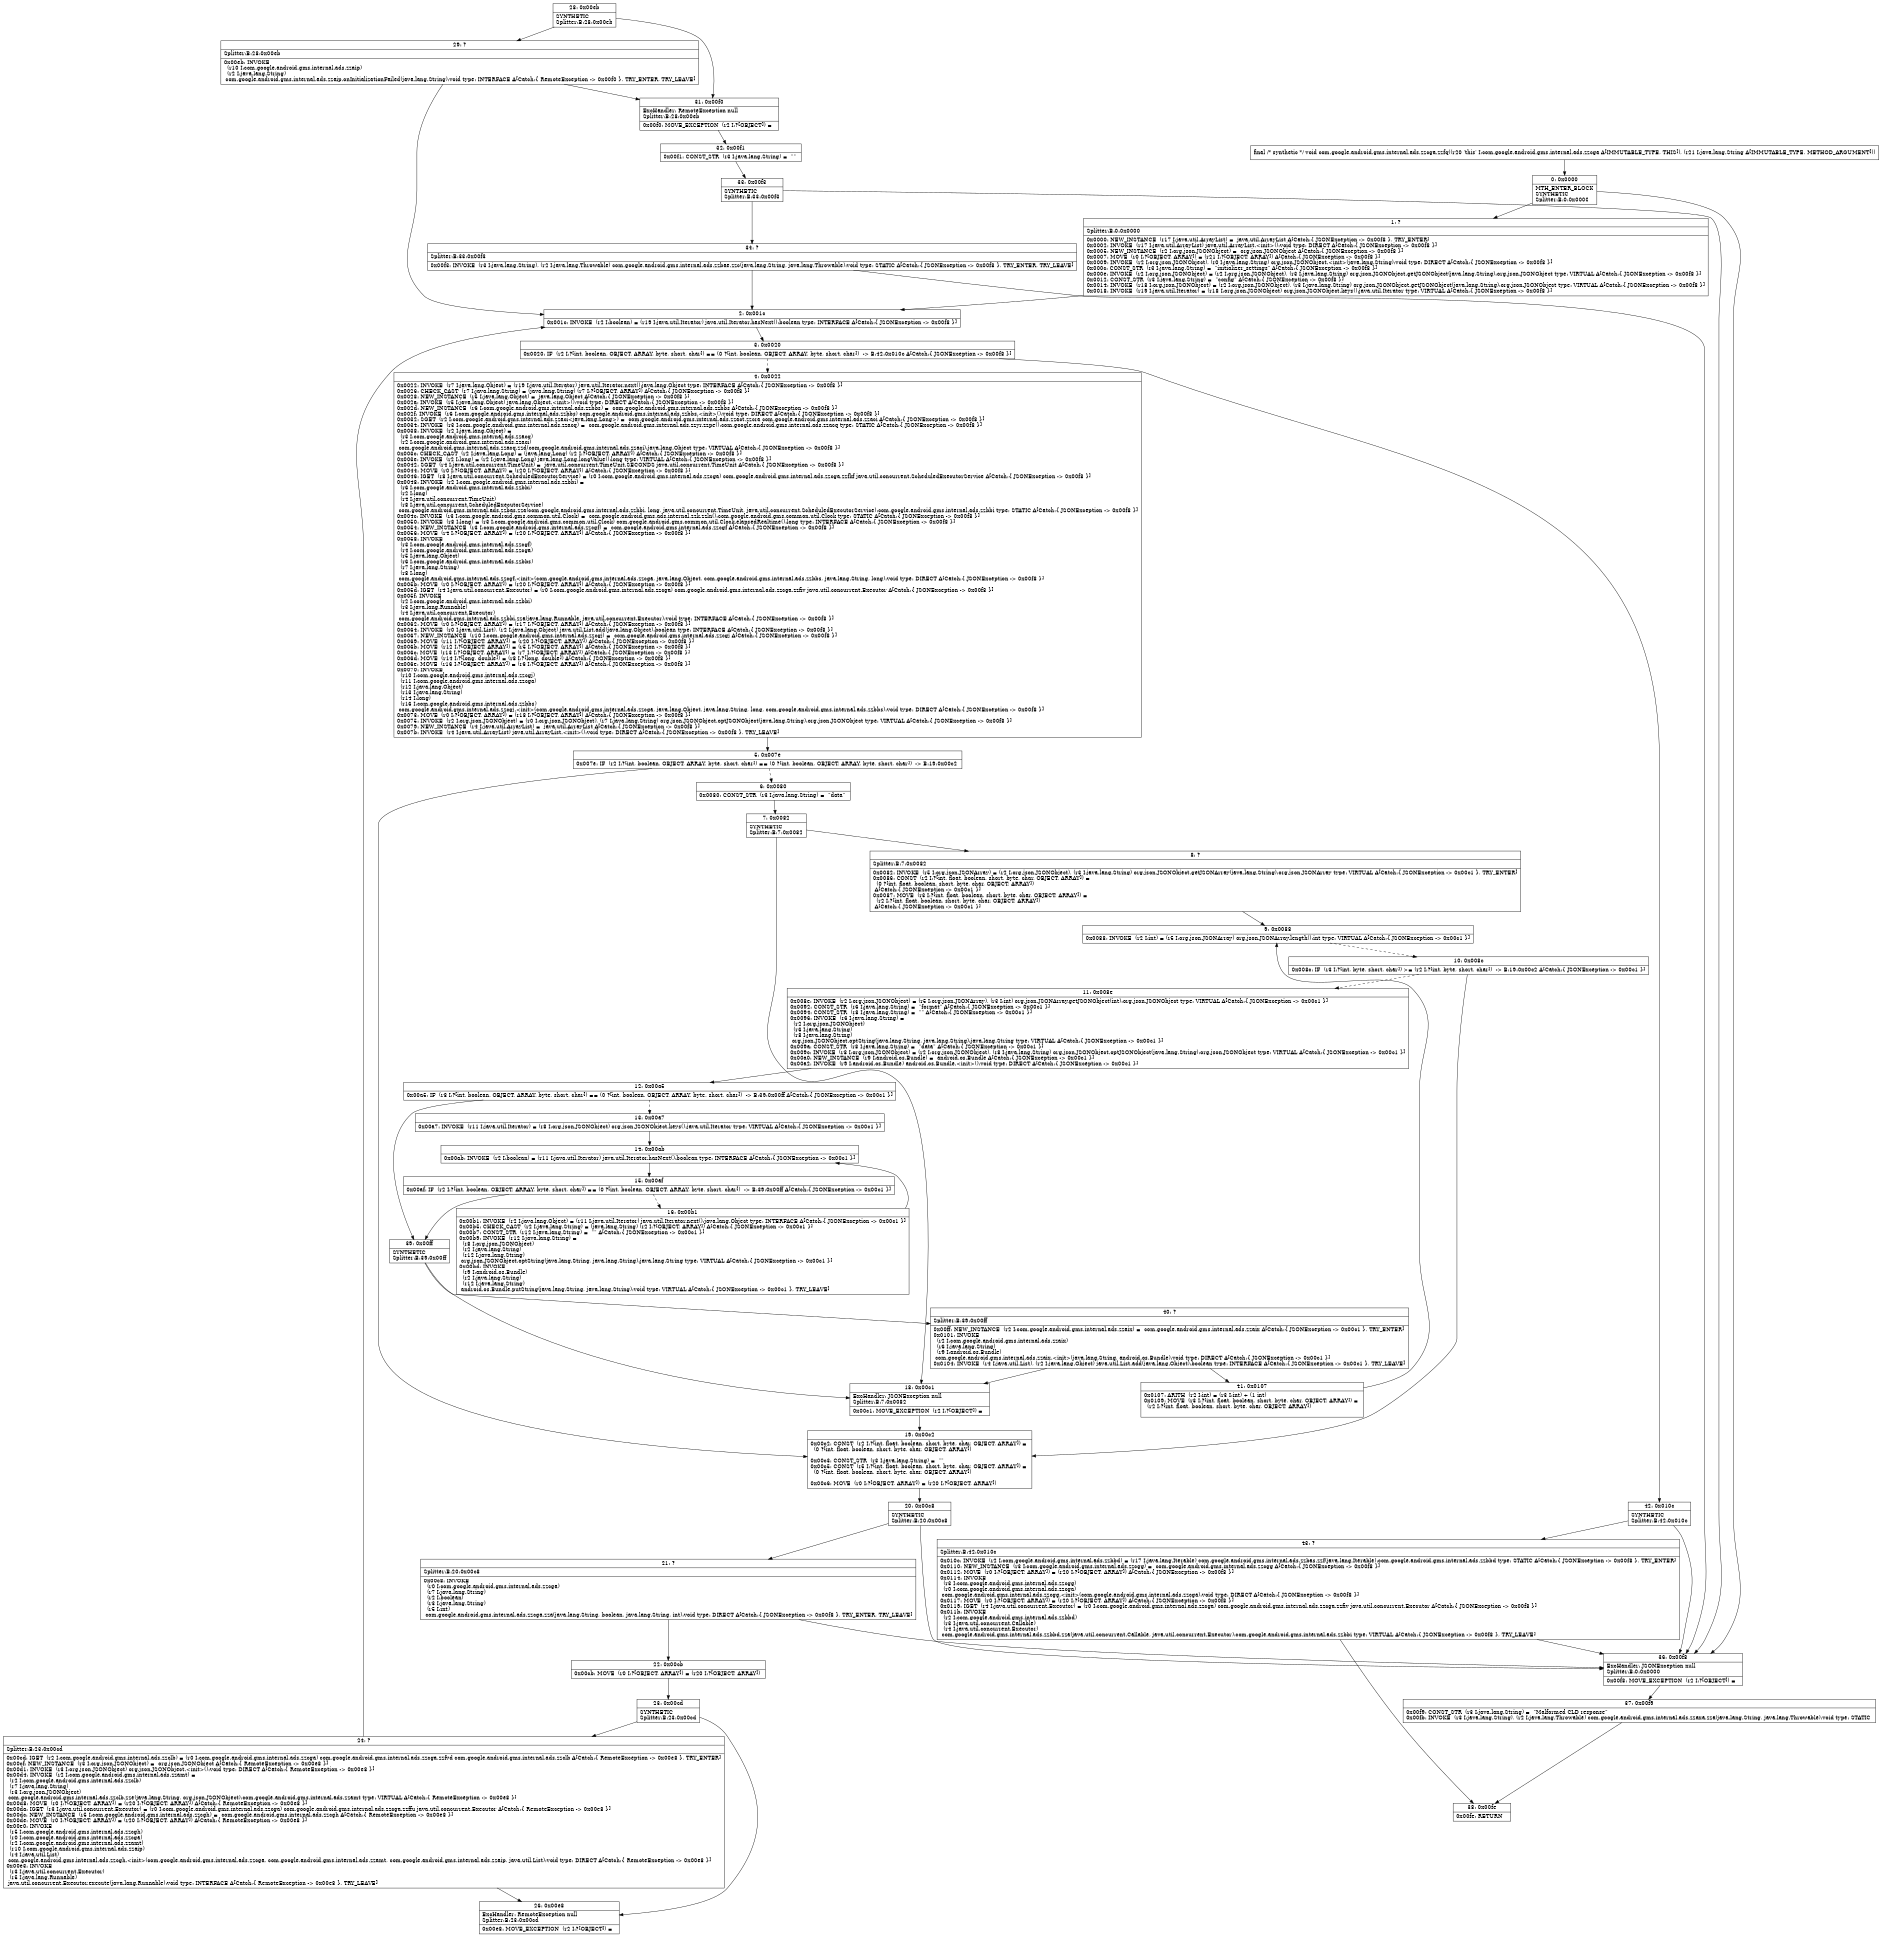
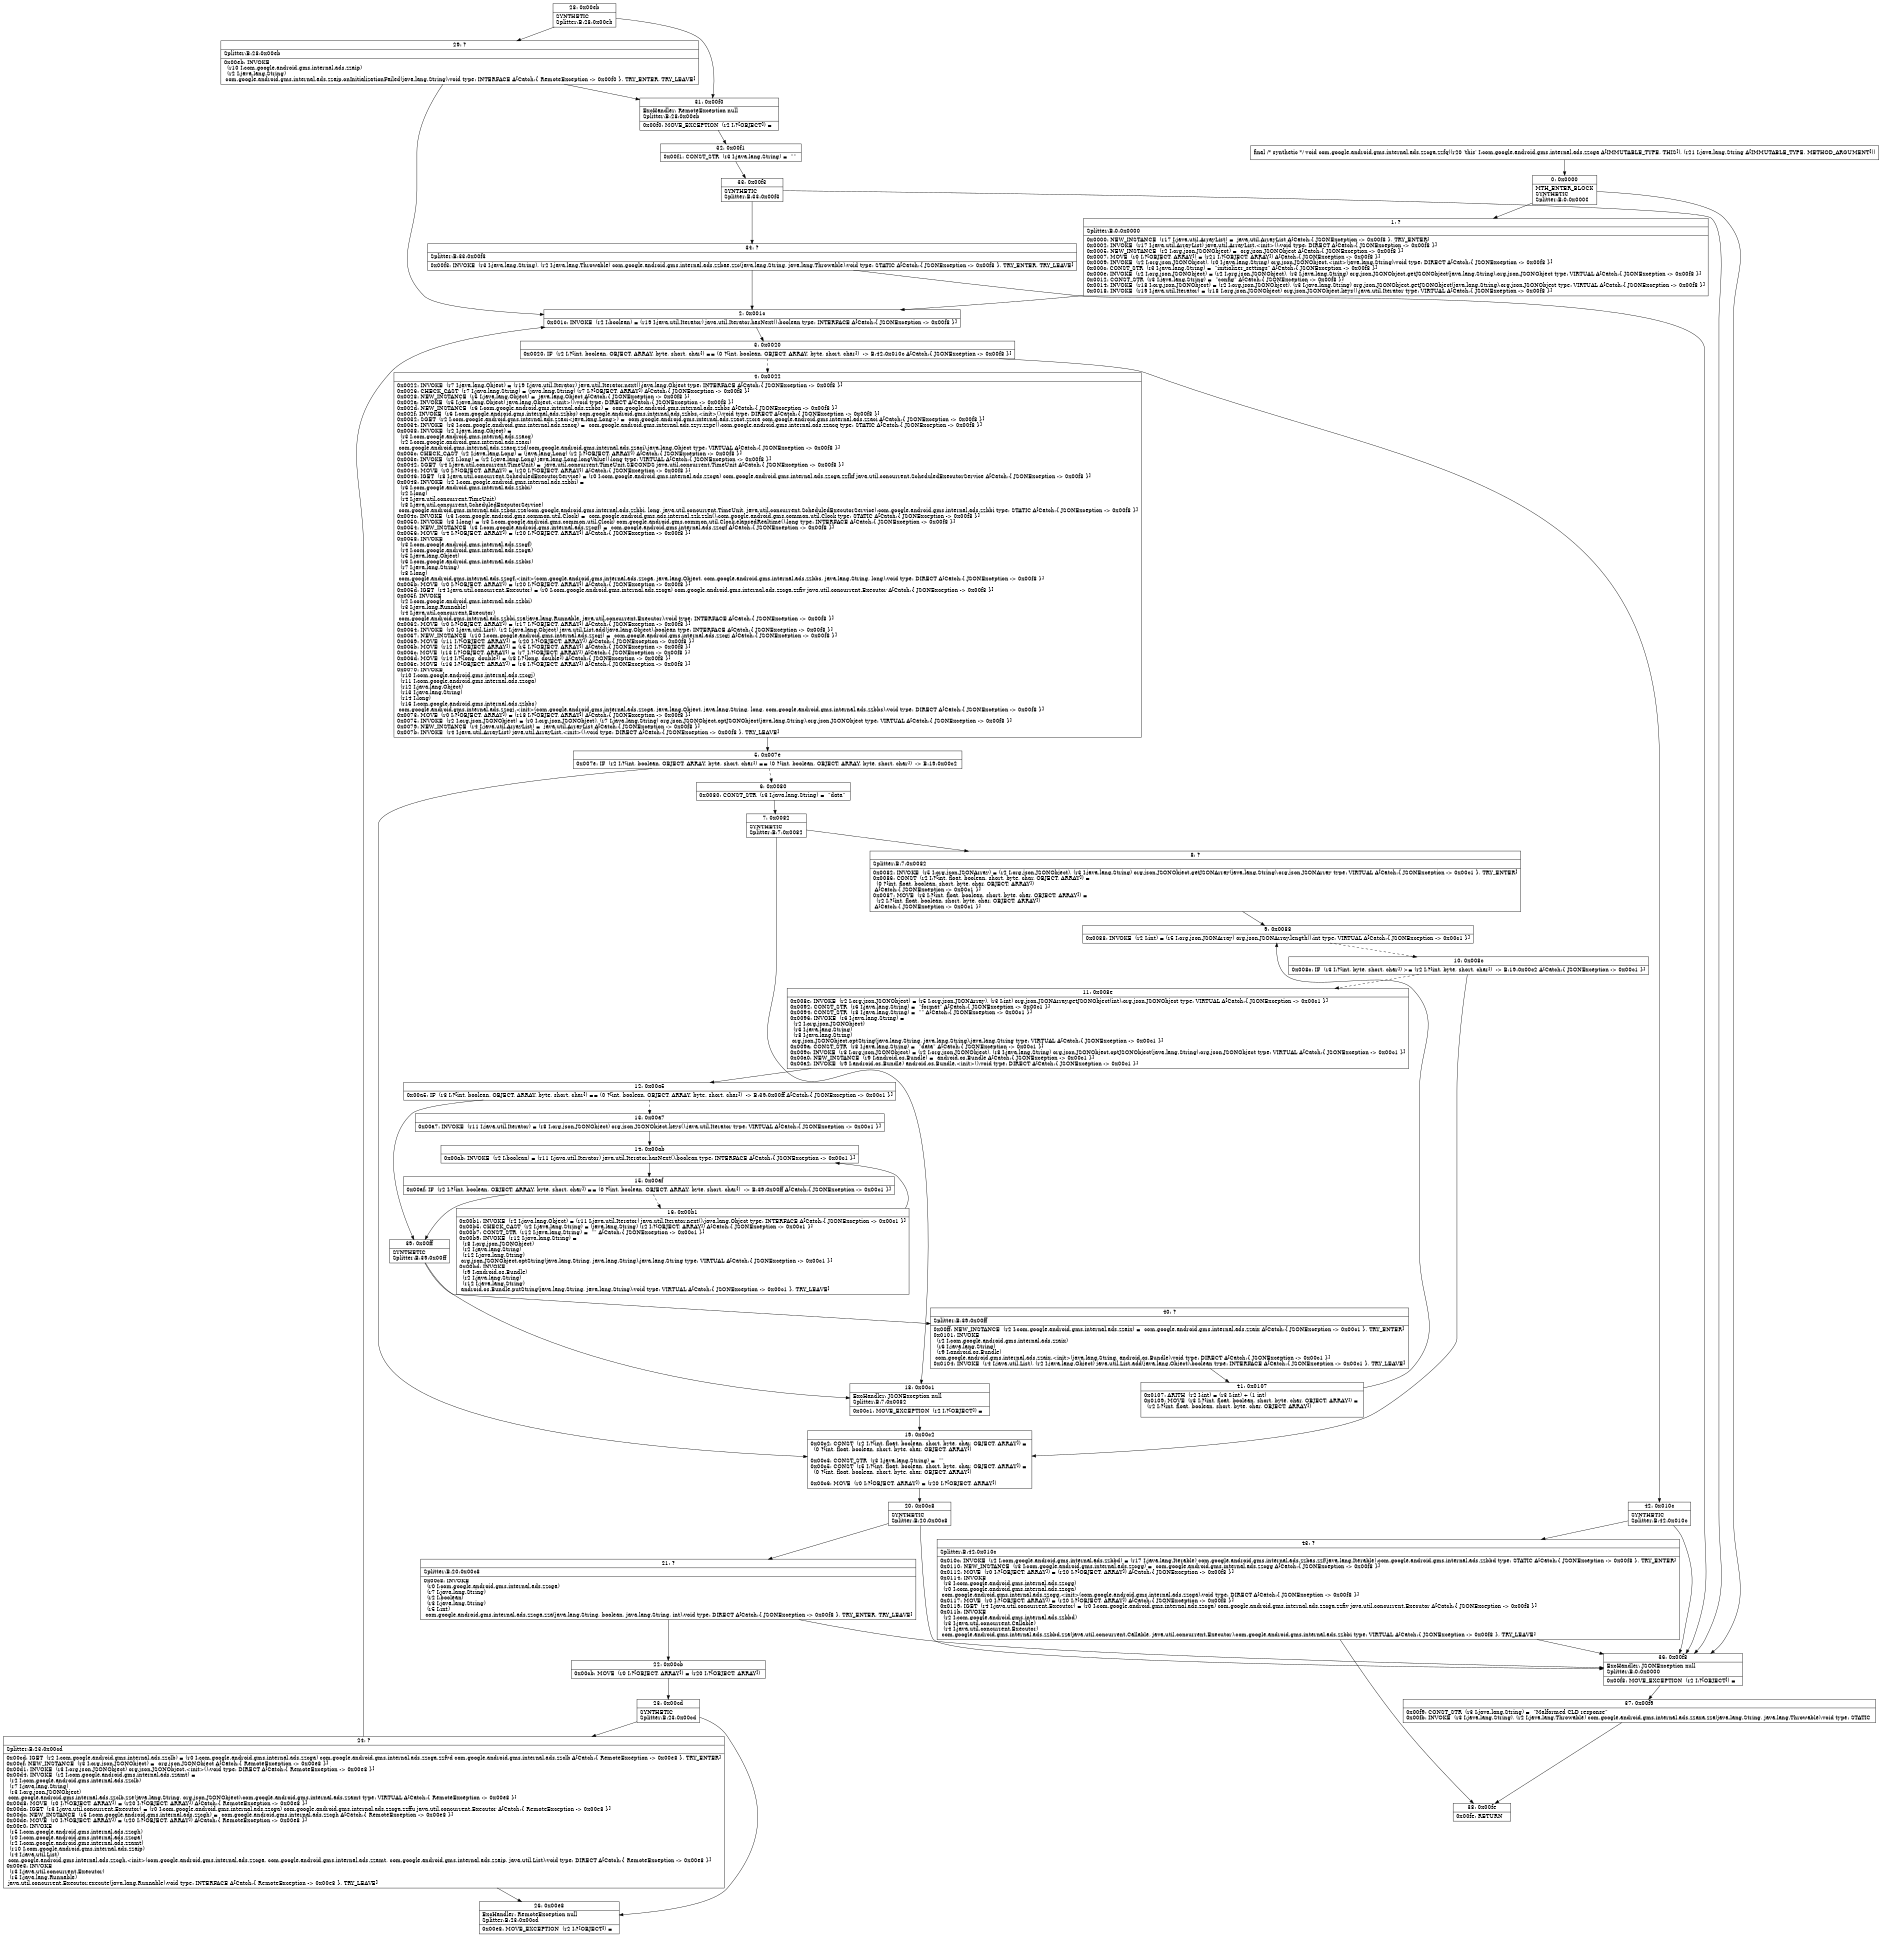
(1017, 1376) -> none
